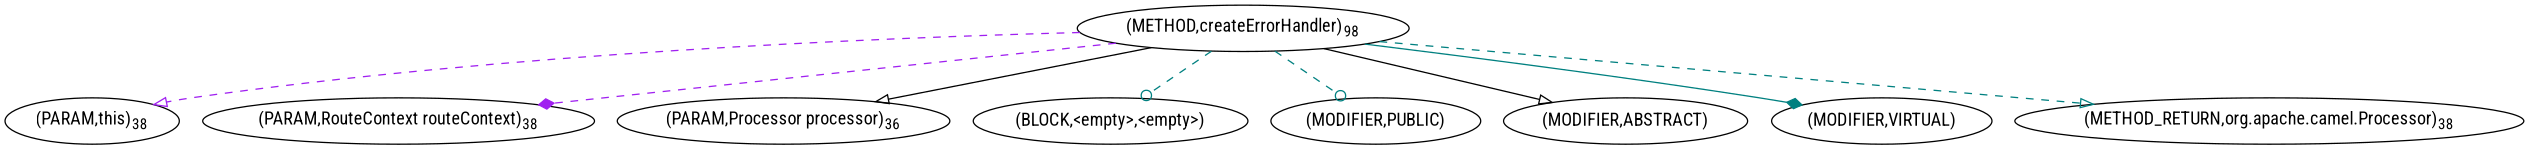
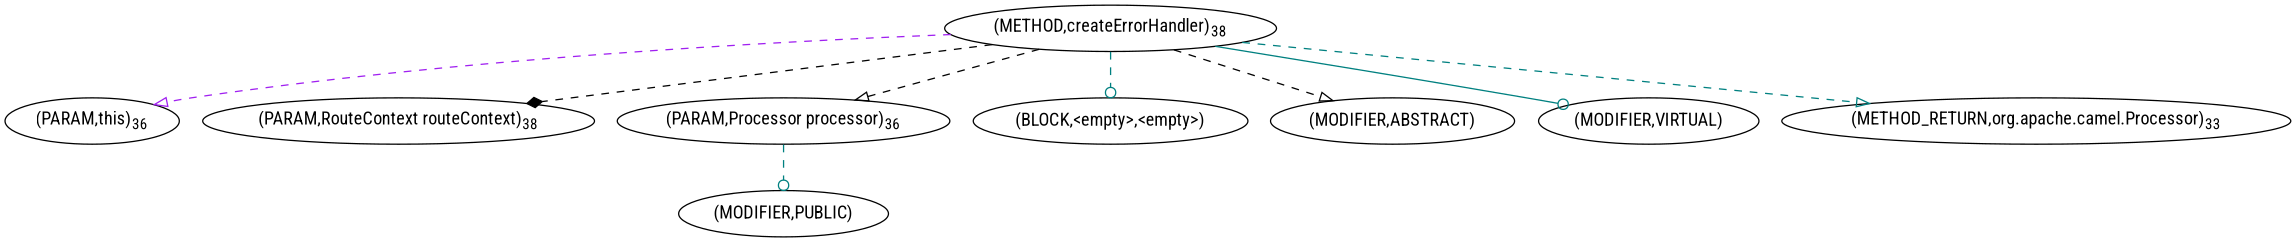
(1352, 26) -> (1219, 26)
(1576, 71) -> (1387, 74)
(1306, 72) -> (784, 162)
(835, 73) -> (767, 73)
(1020, 73) -> (954, 73)
(1432, 74) -> (1247, 73)
(140, 119) -> (140, 119)
(2446, 119) -> (2213, 119)
